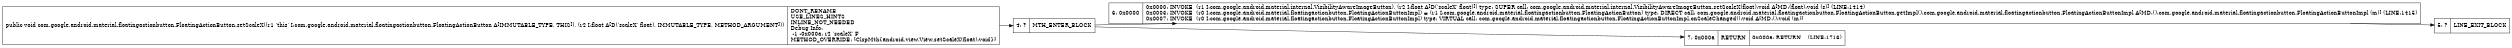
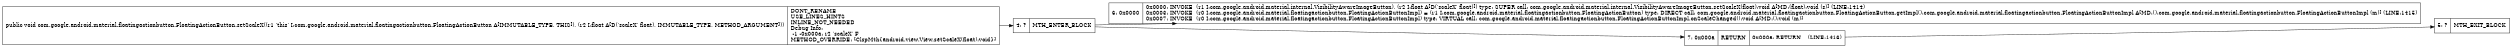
(2390, 24) -> (2138, 33)
(2480, 25) -> (2480, 25)
(1797, 38) -> (1797, 38)
